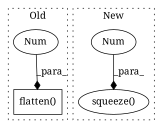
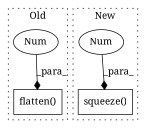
(114, 102) -> (105, 102)
